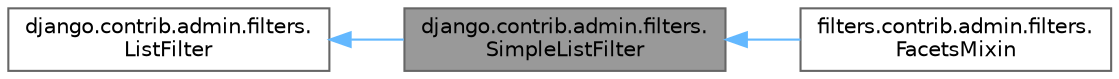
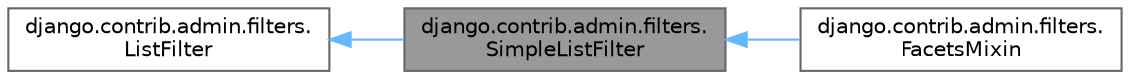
(956, 40) -> (961, 40)
